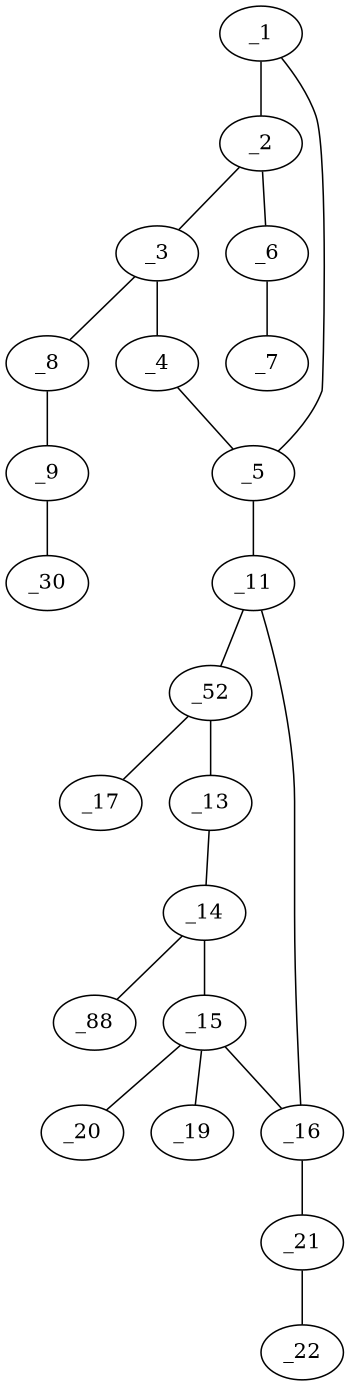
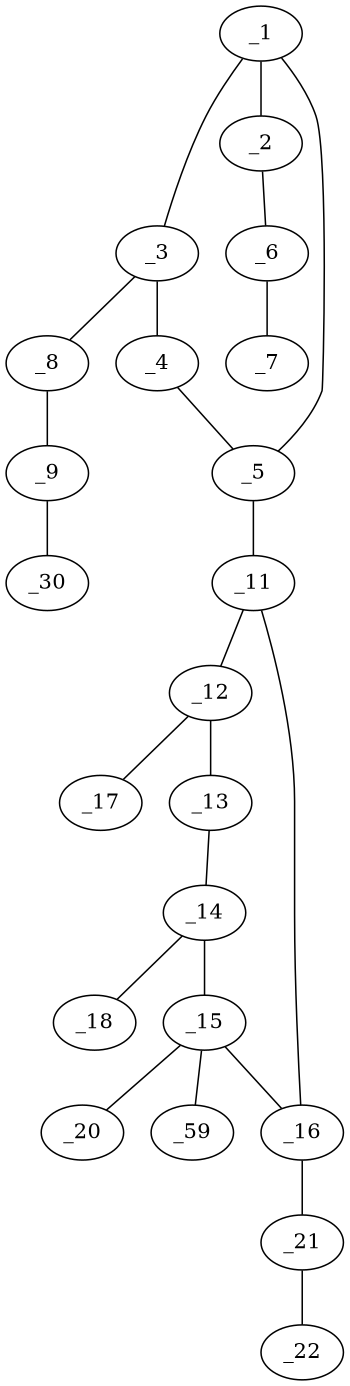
(209, 198) -> (195, 139)
(211, 693) -> (211, 693)
(95, 1023) -> (95, 1023)
(192, 1133) -> (192, 1133)
